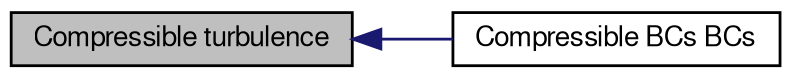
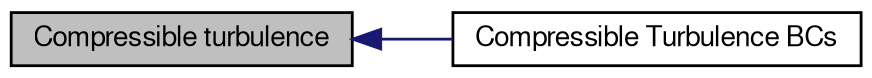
(616, 39) -> (657, 39)
